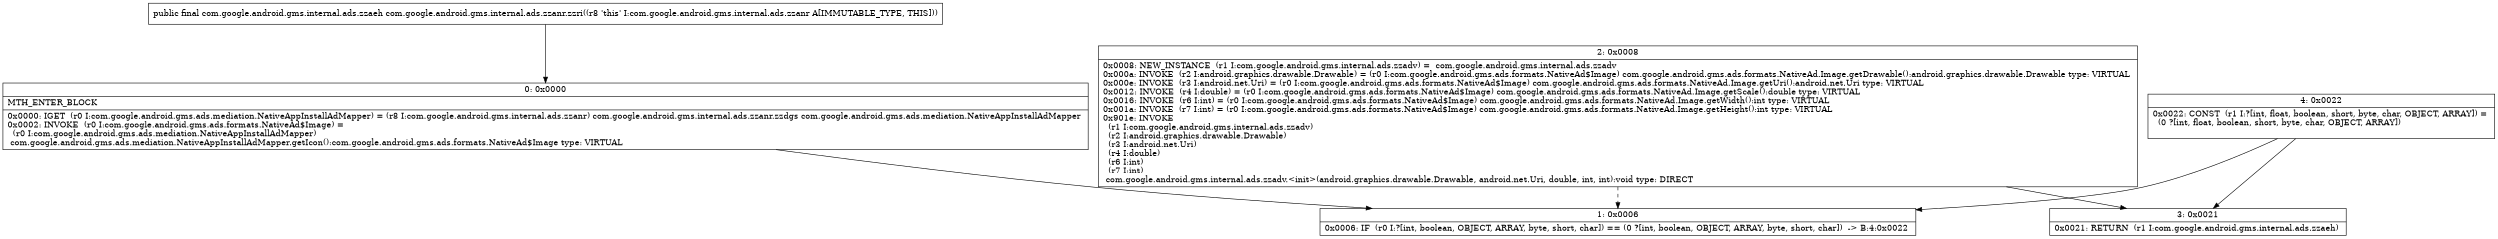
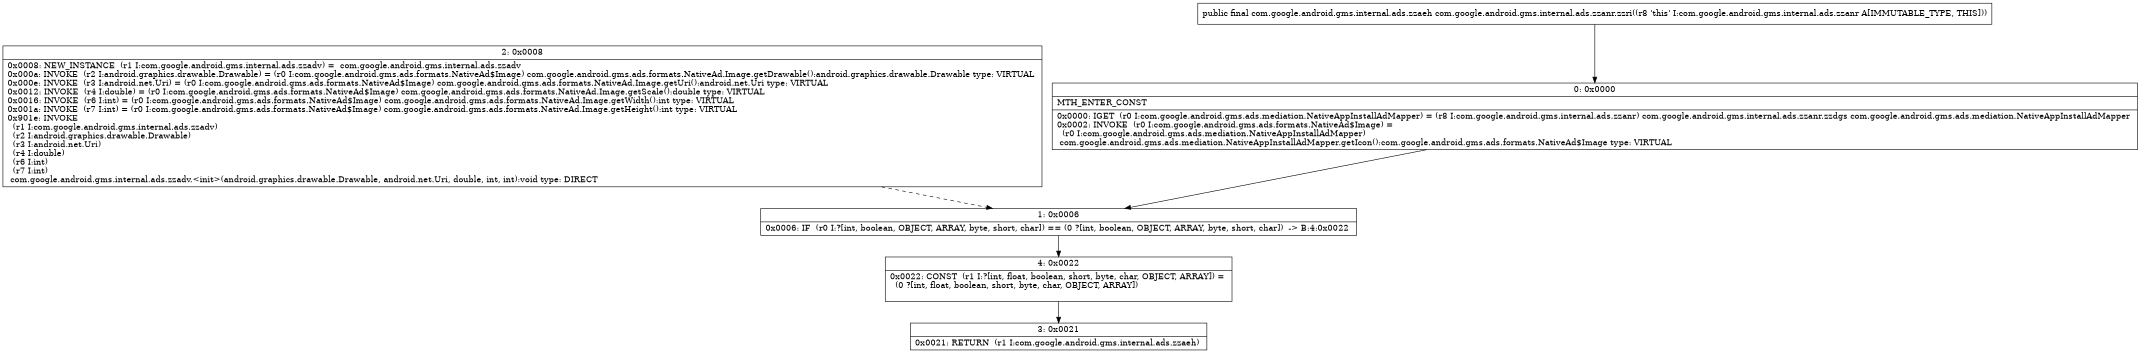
(53, 103) -> (1102, 103)
(2104, 194) -> (1059, 243)
(2055, 196) -> none
